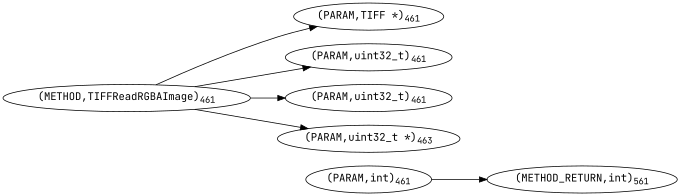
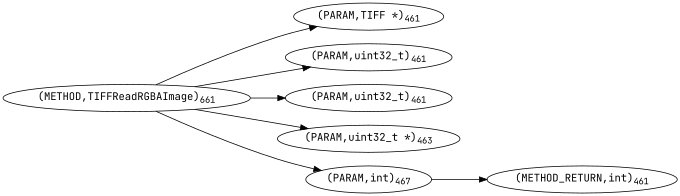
(208, 97) -> (208, 97)
none -> (234, 144)
(403, 178) -> (403, 178)
(641, 178) -> (641, 178)
